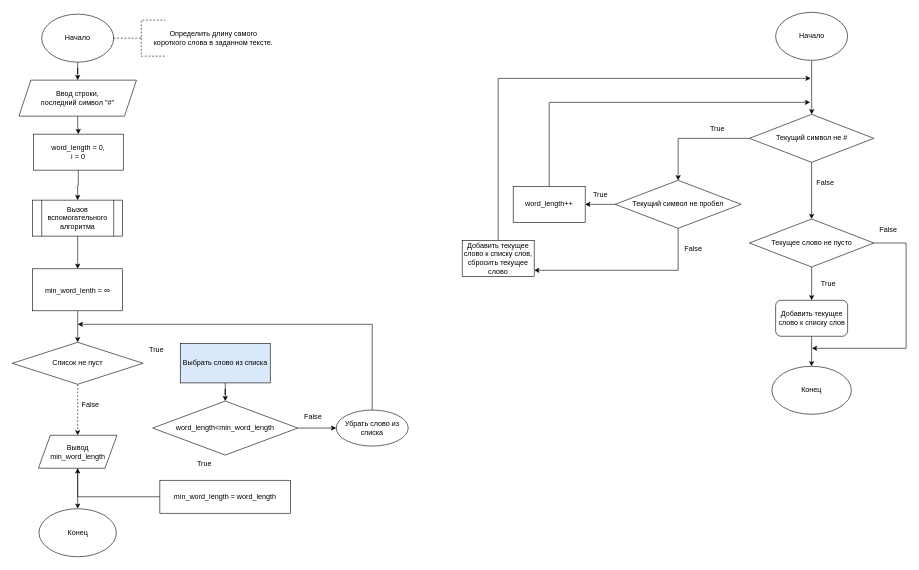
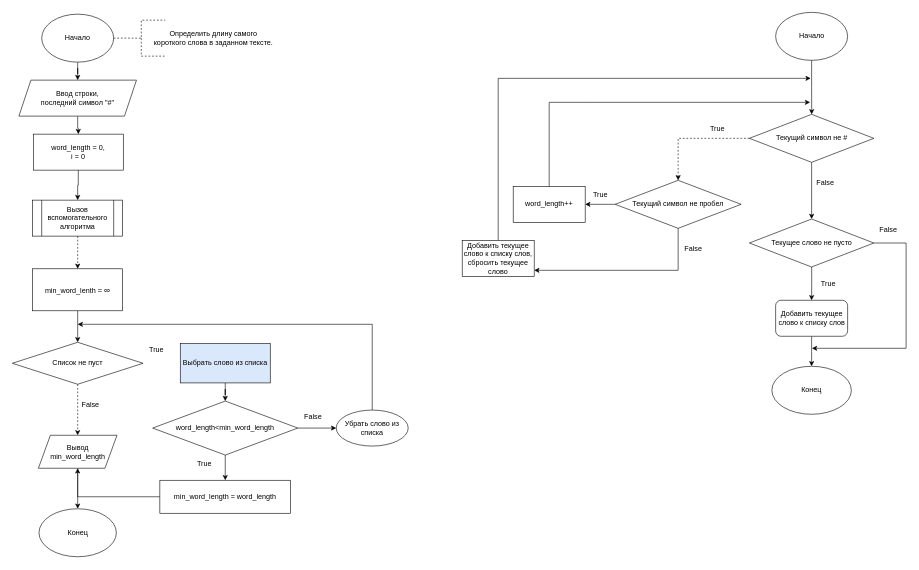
(694, 138) -> (694, 138)
(78, 251) -> (78, 251)
none -> (225, 474)
